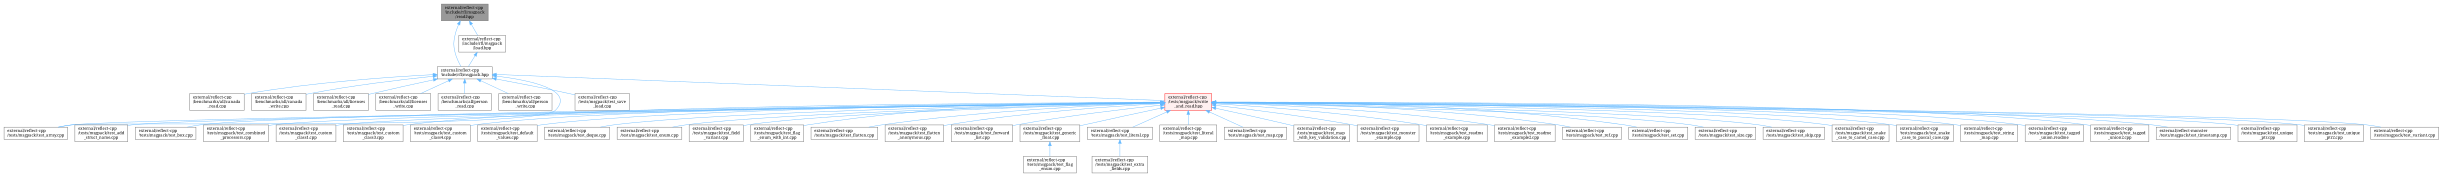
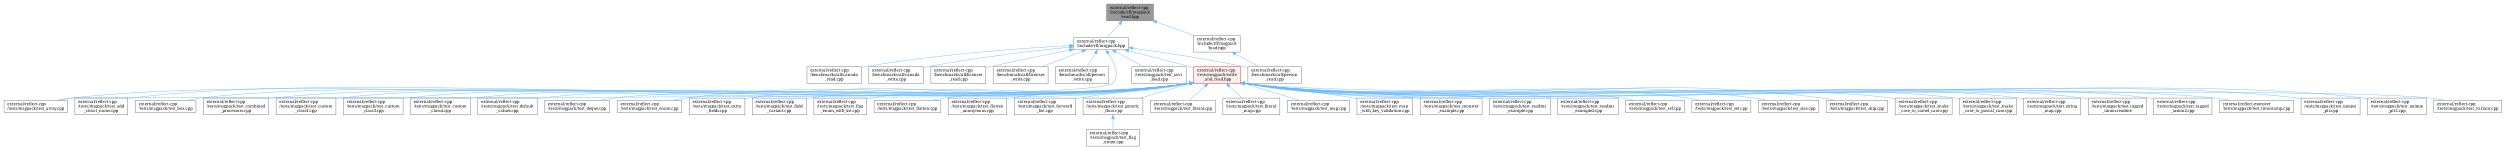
(472, 61) -> (1247, 60)
(1120, 150) -> (967, 92)
